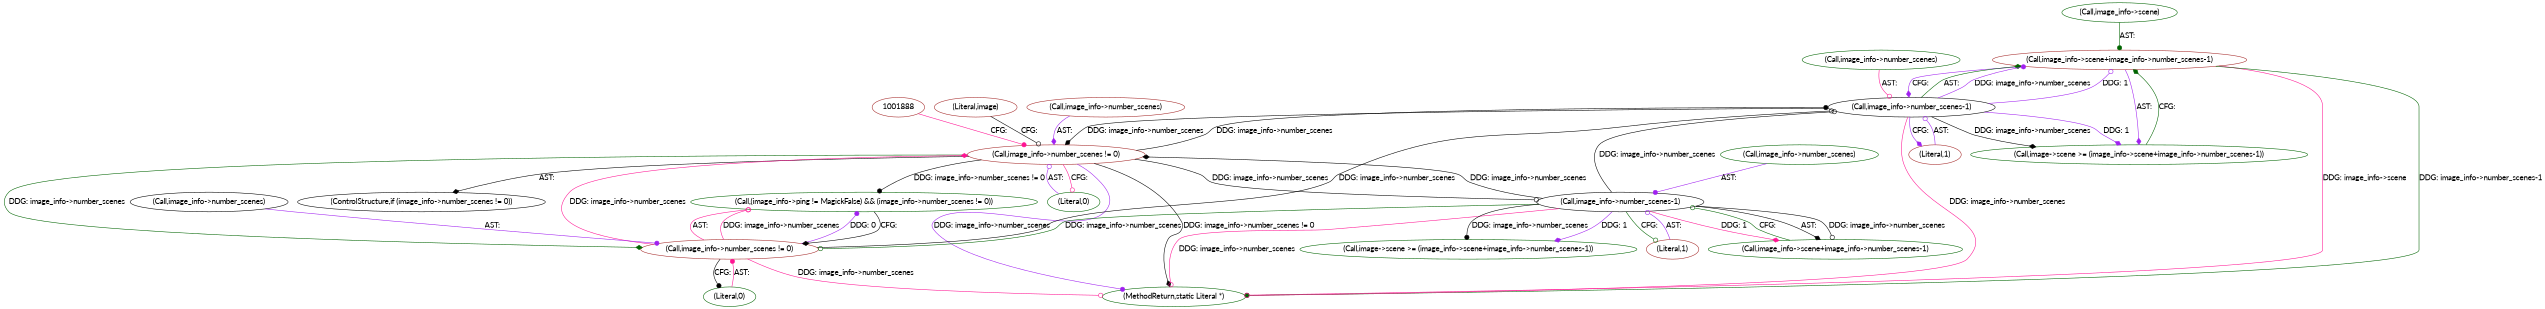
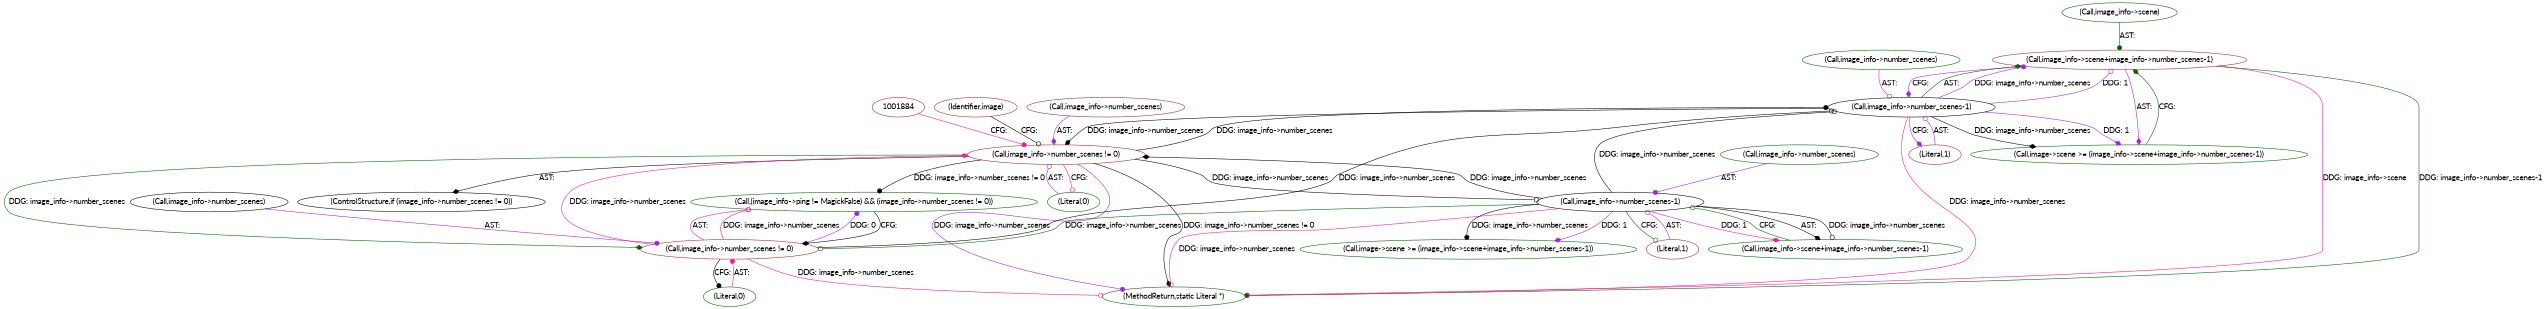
(898, 107) -> (898, 107)
(976, 107) -> (976, 107)
